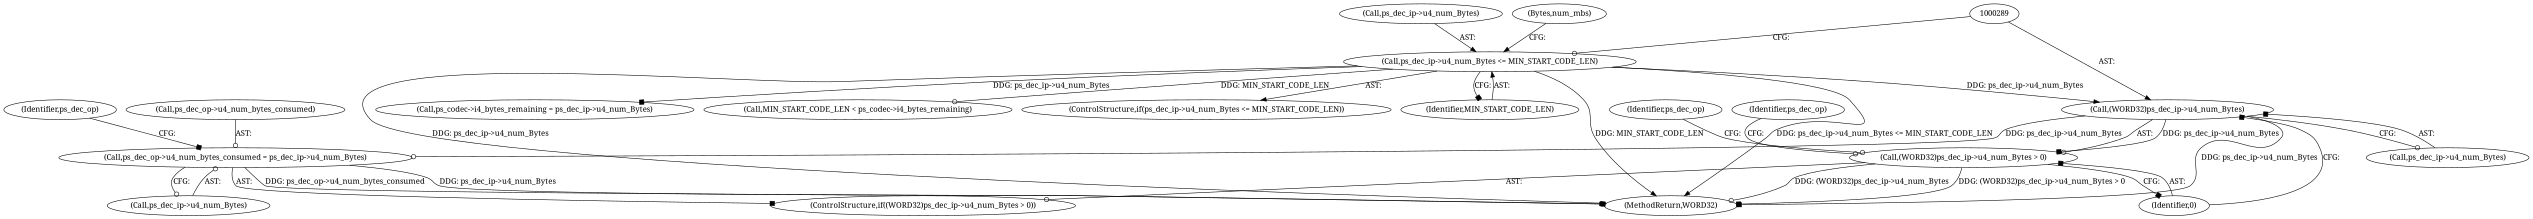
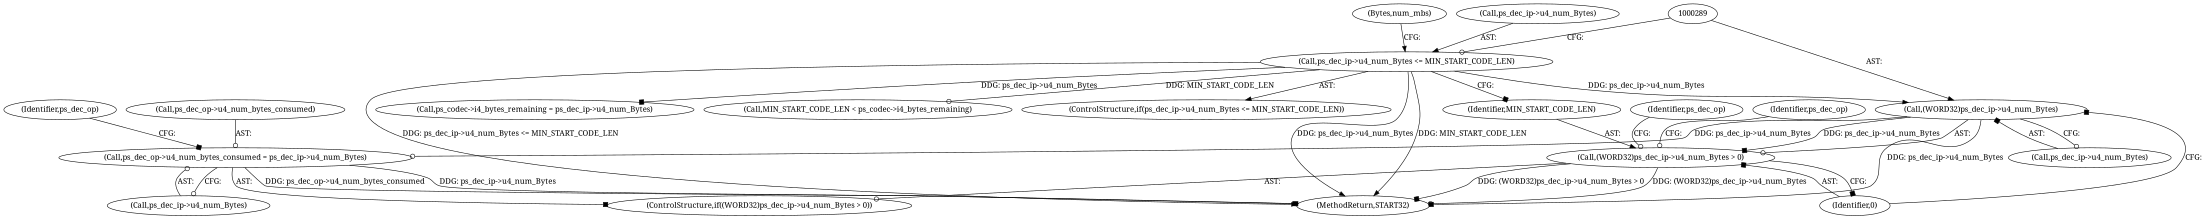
(1493, 89) -> (1593, 133)
(1671, 206) -> (1363, 206)
